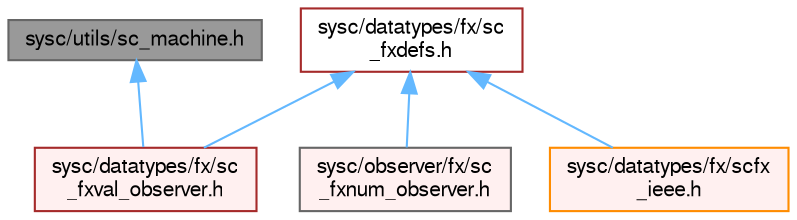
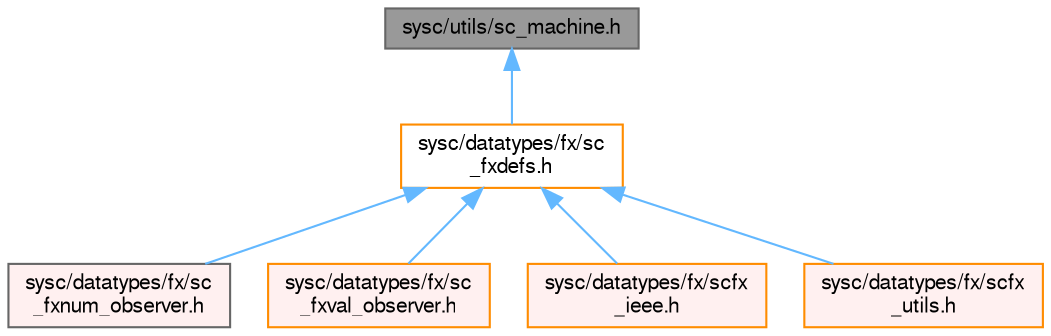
(412, 40) -> (512, 156)
(141, 114) -> (512, 97)
(146, 179) -> (379, 296)
(405, 179) -> (119, 296)
none -> (924, 296)
